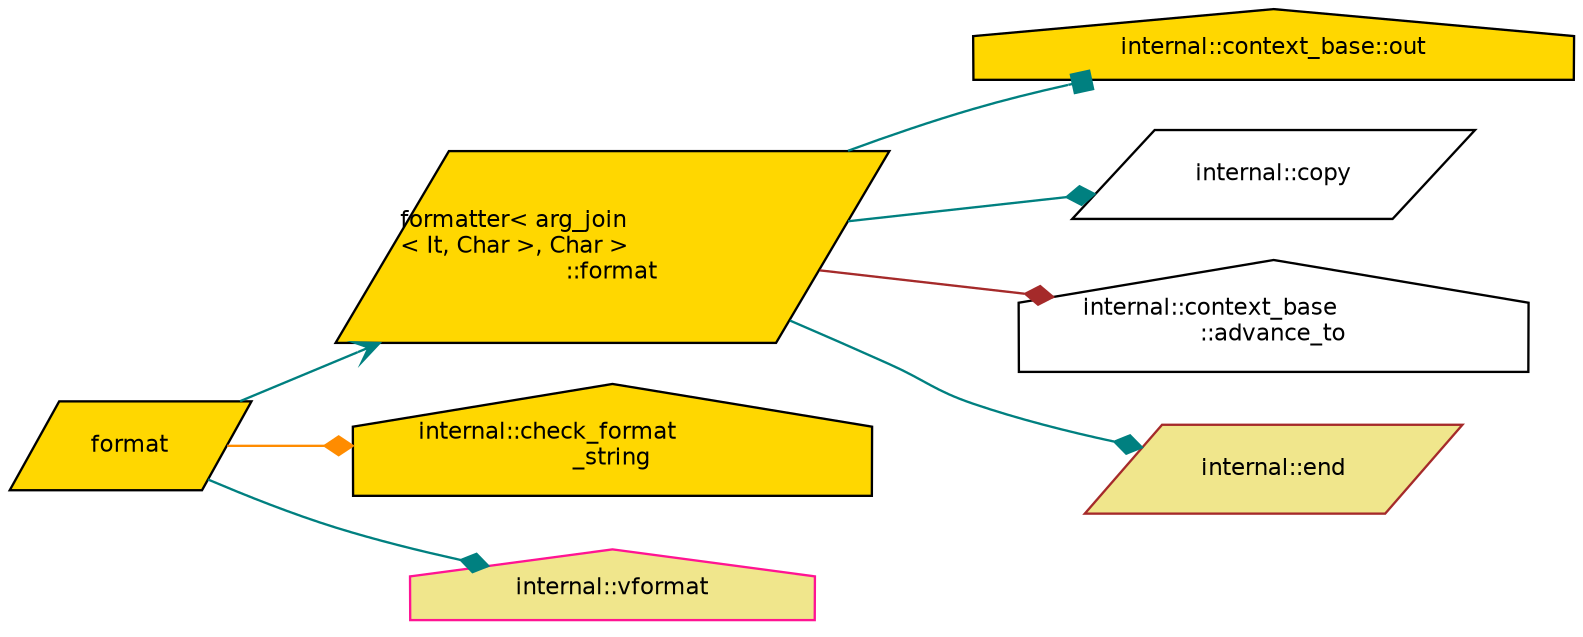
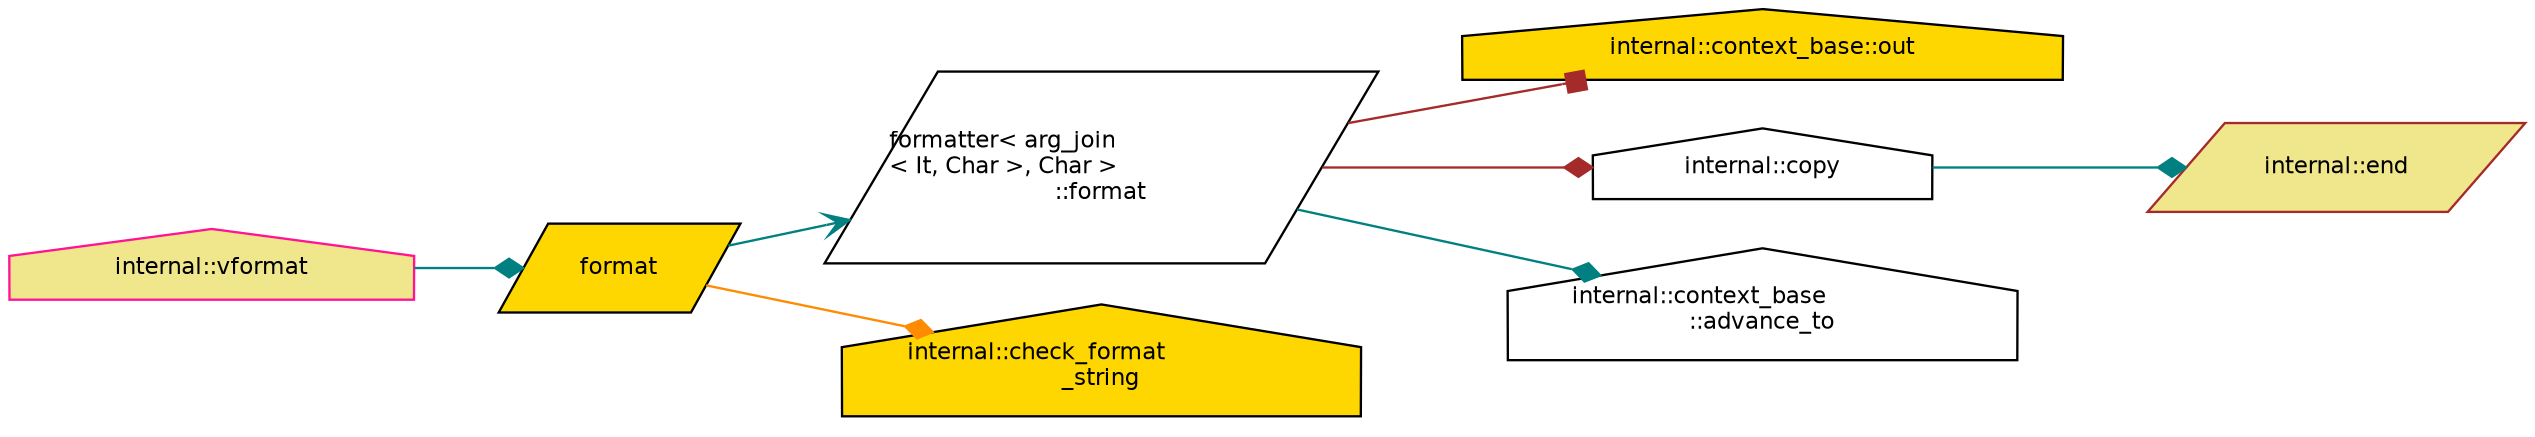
(957, 114) -> (1455, 104)
(1274, 174) -> (1763, 167)
(957, 209) -> (1443, 167)
(612, 247) -> (1101, 167)
(922, 282) -> (1434, 239)
(947, 394) -> (2045, 167)
(332, 526) -> (454, 268)
